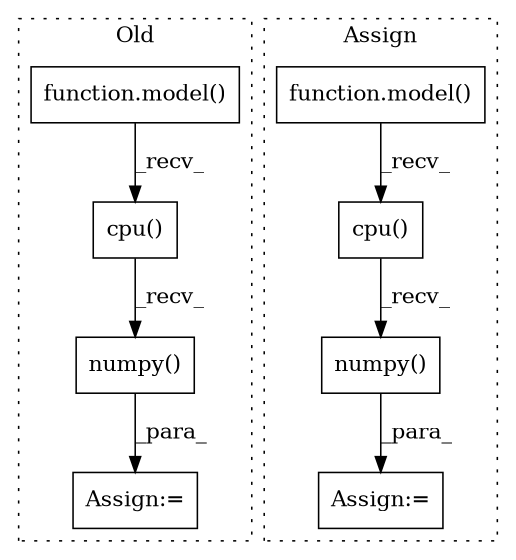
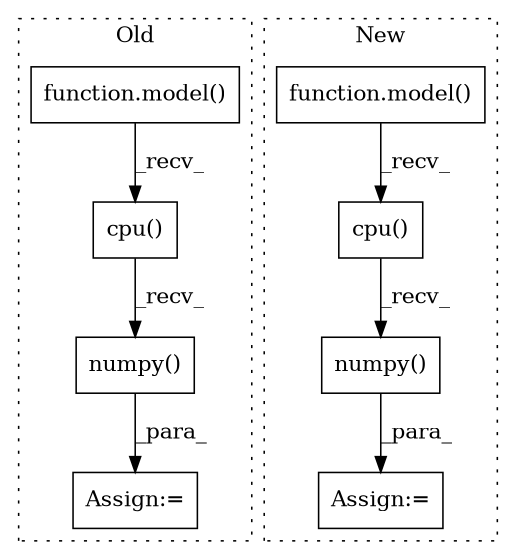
(381, 37) -> (381, 37)
